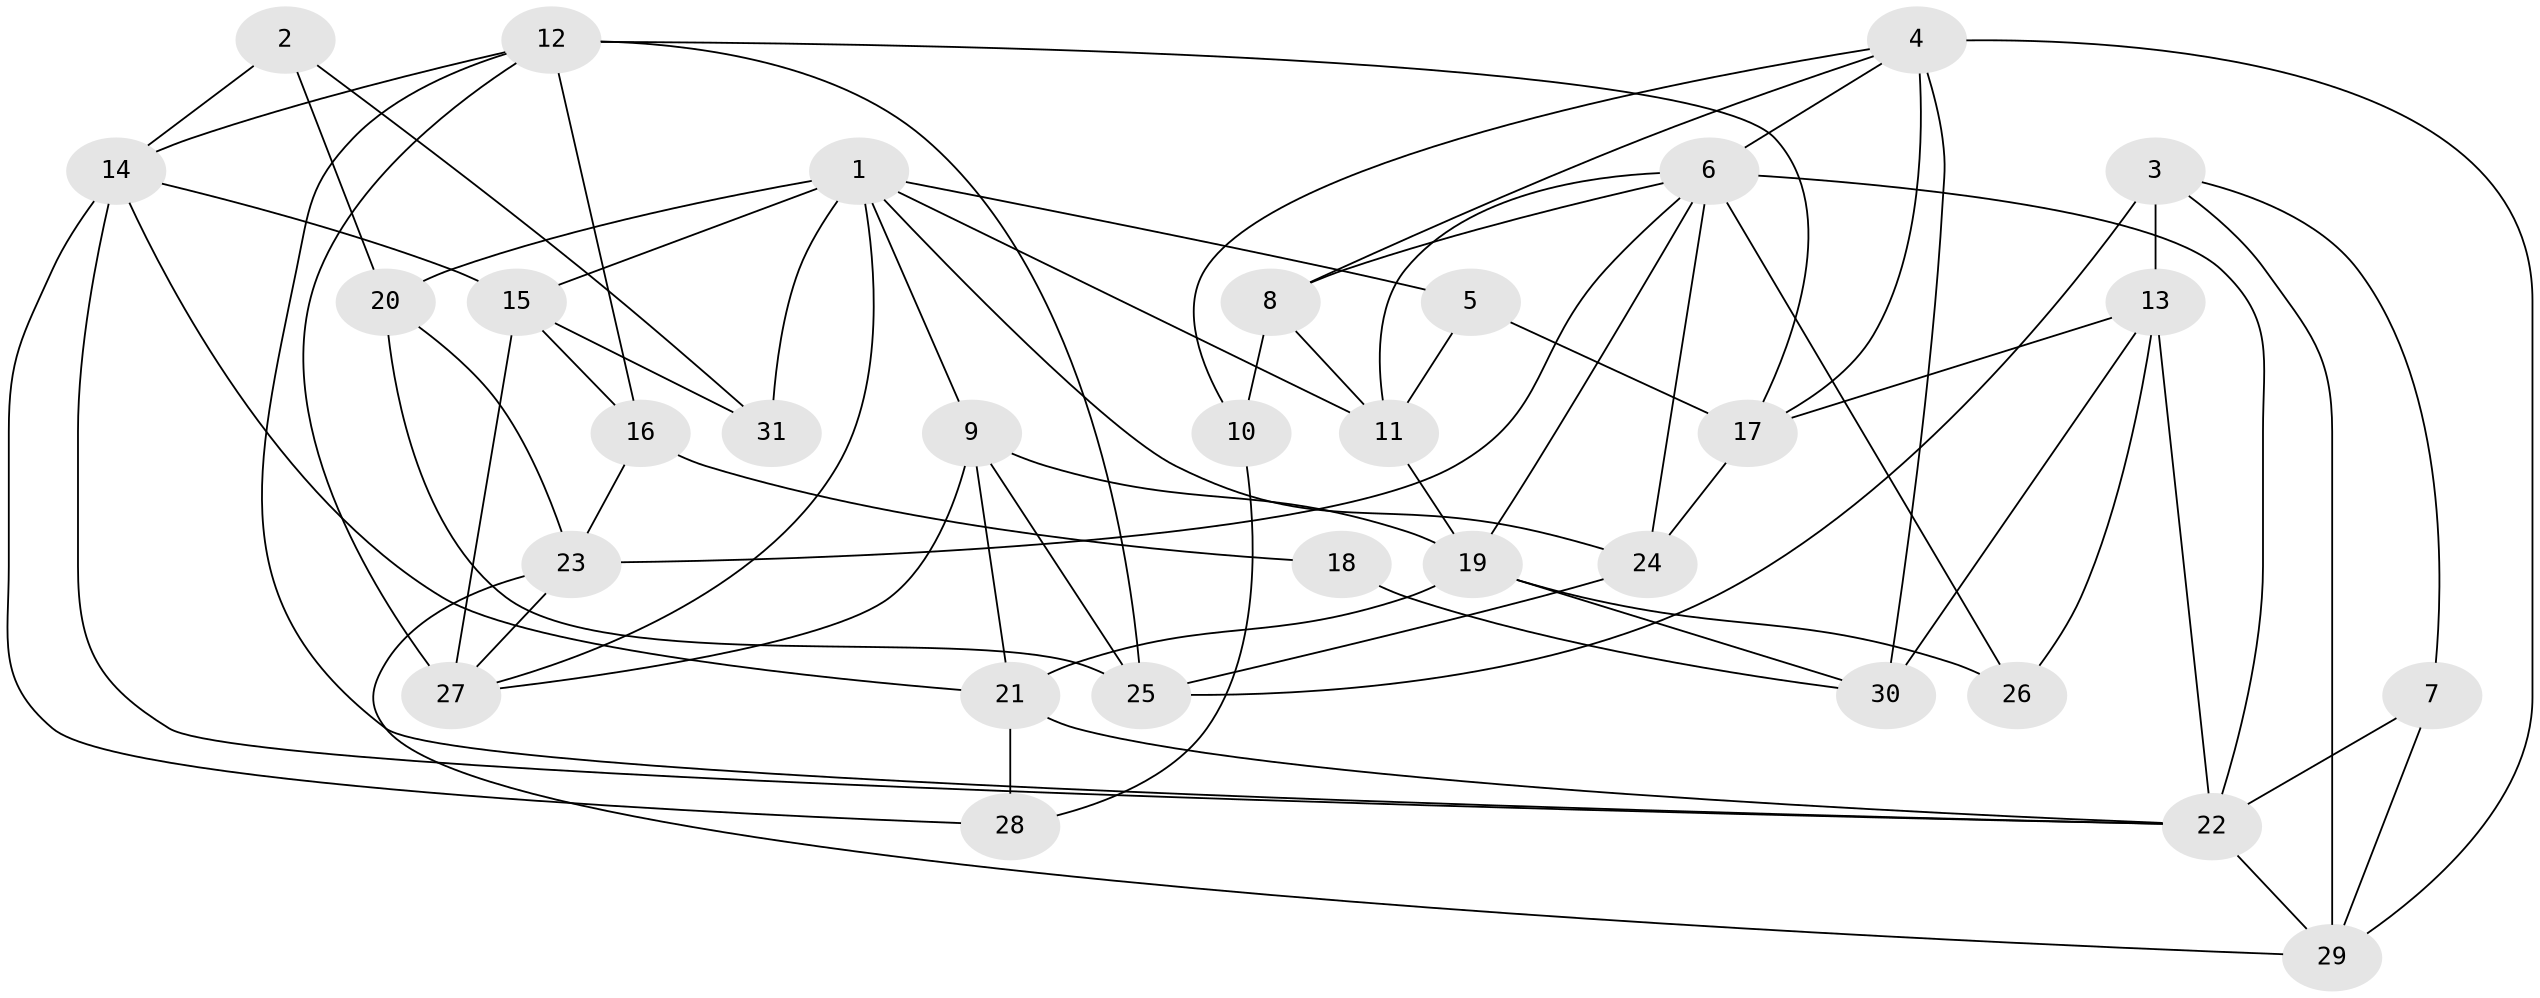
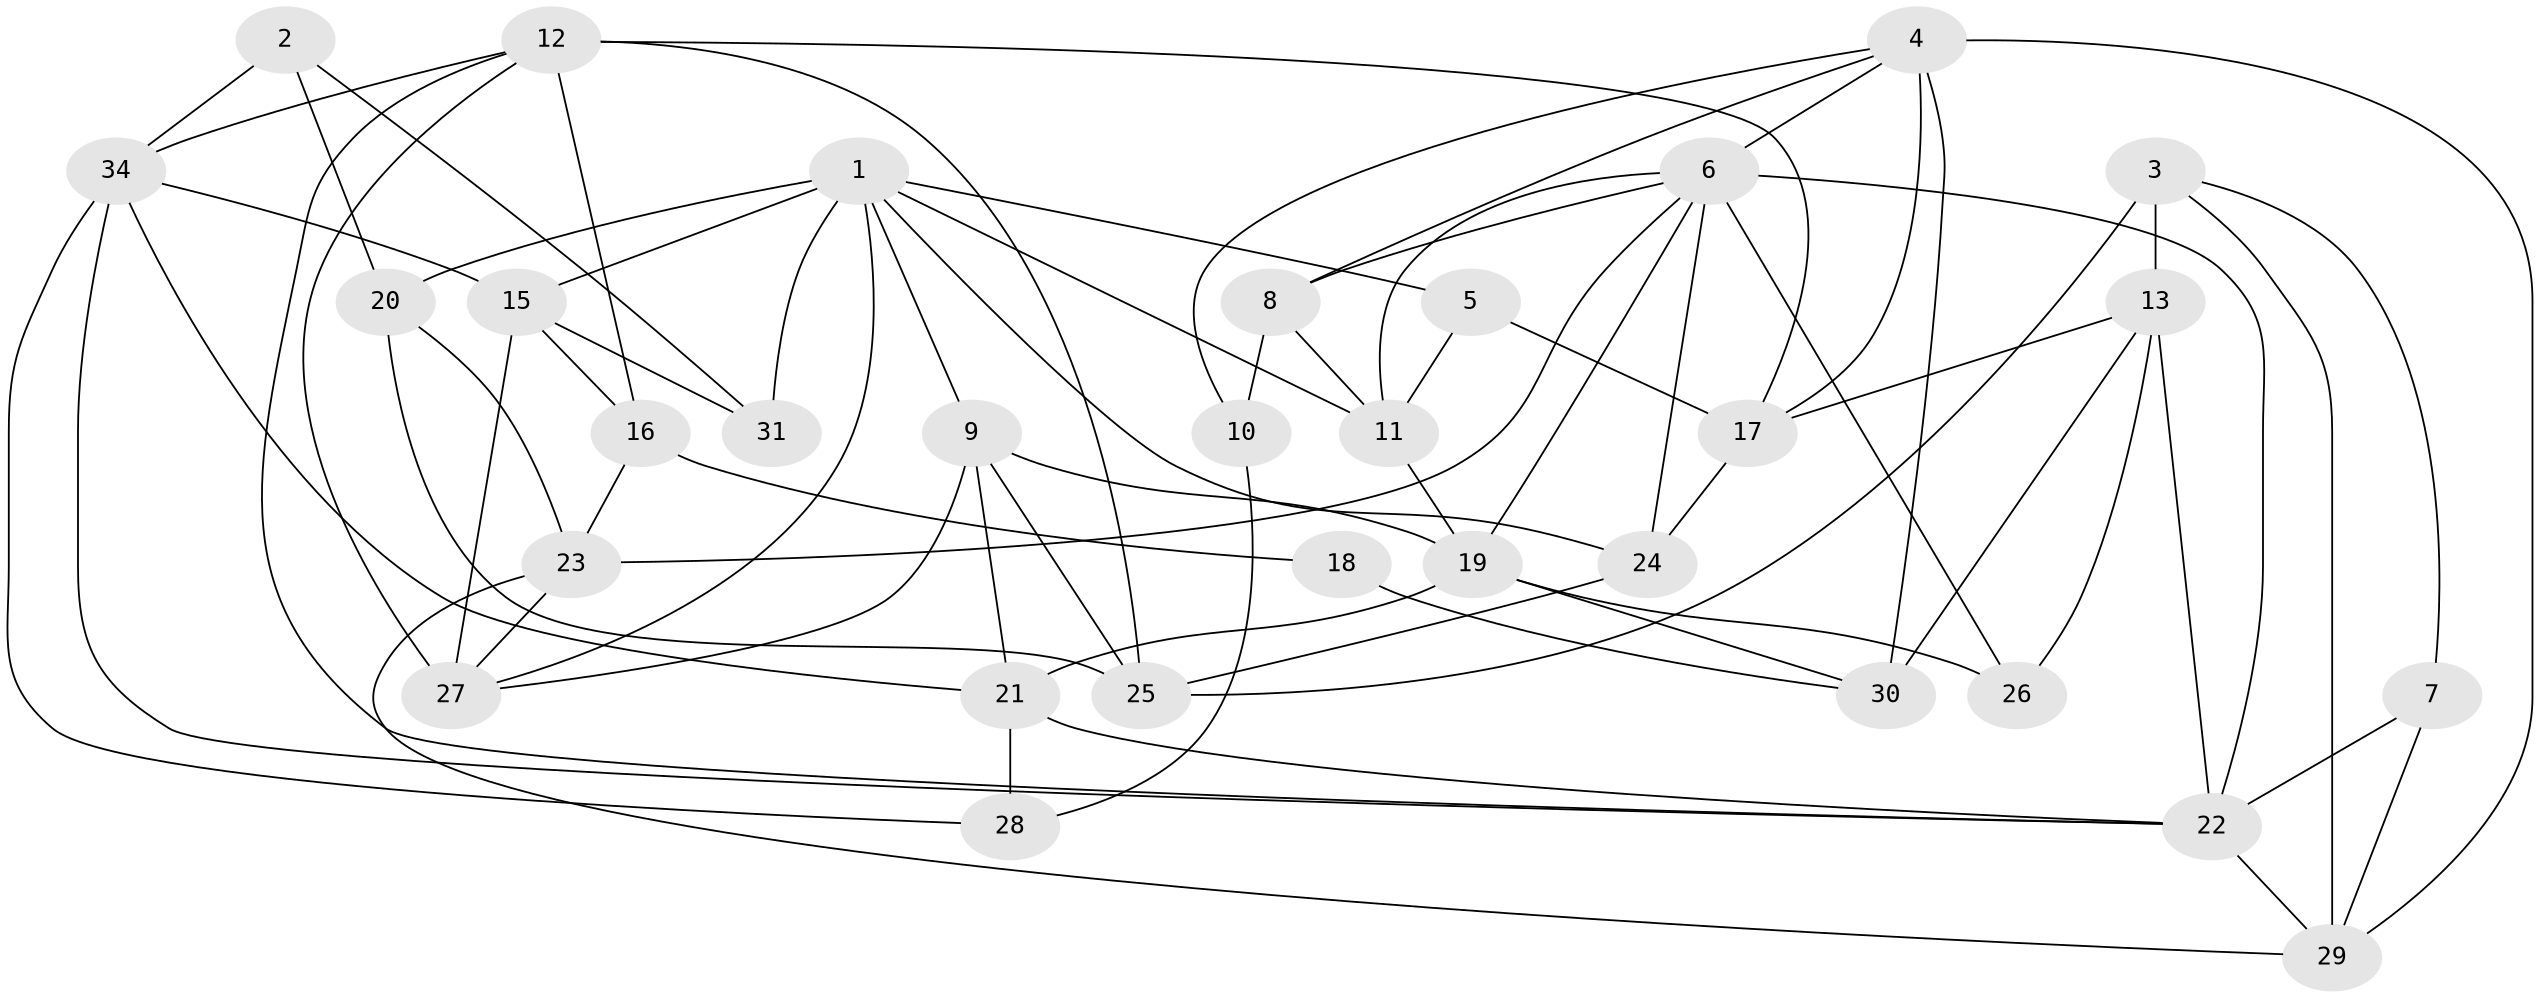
(116, 171) -> (116, 171)
